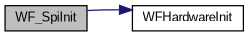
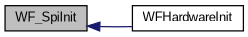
(103, 10) -> (116, 27)
